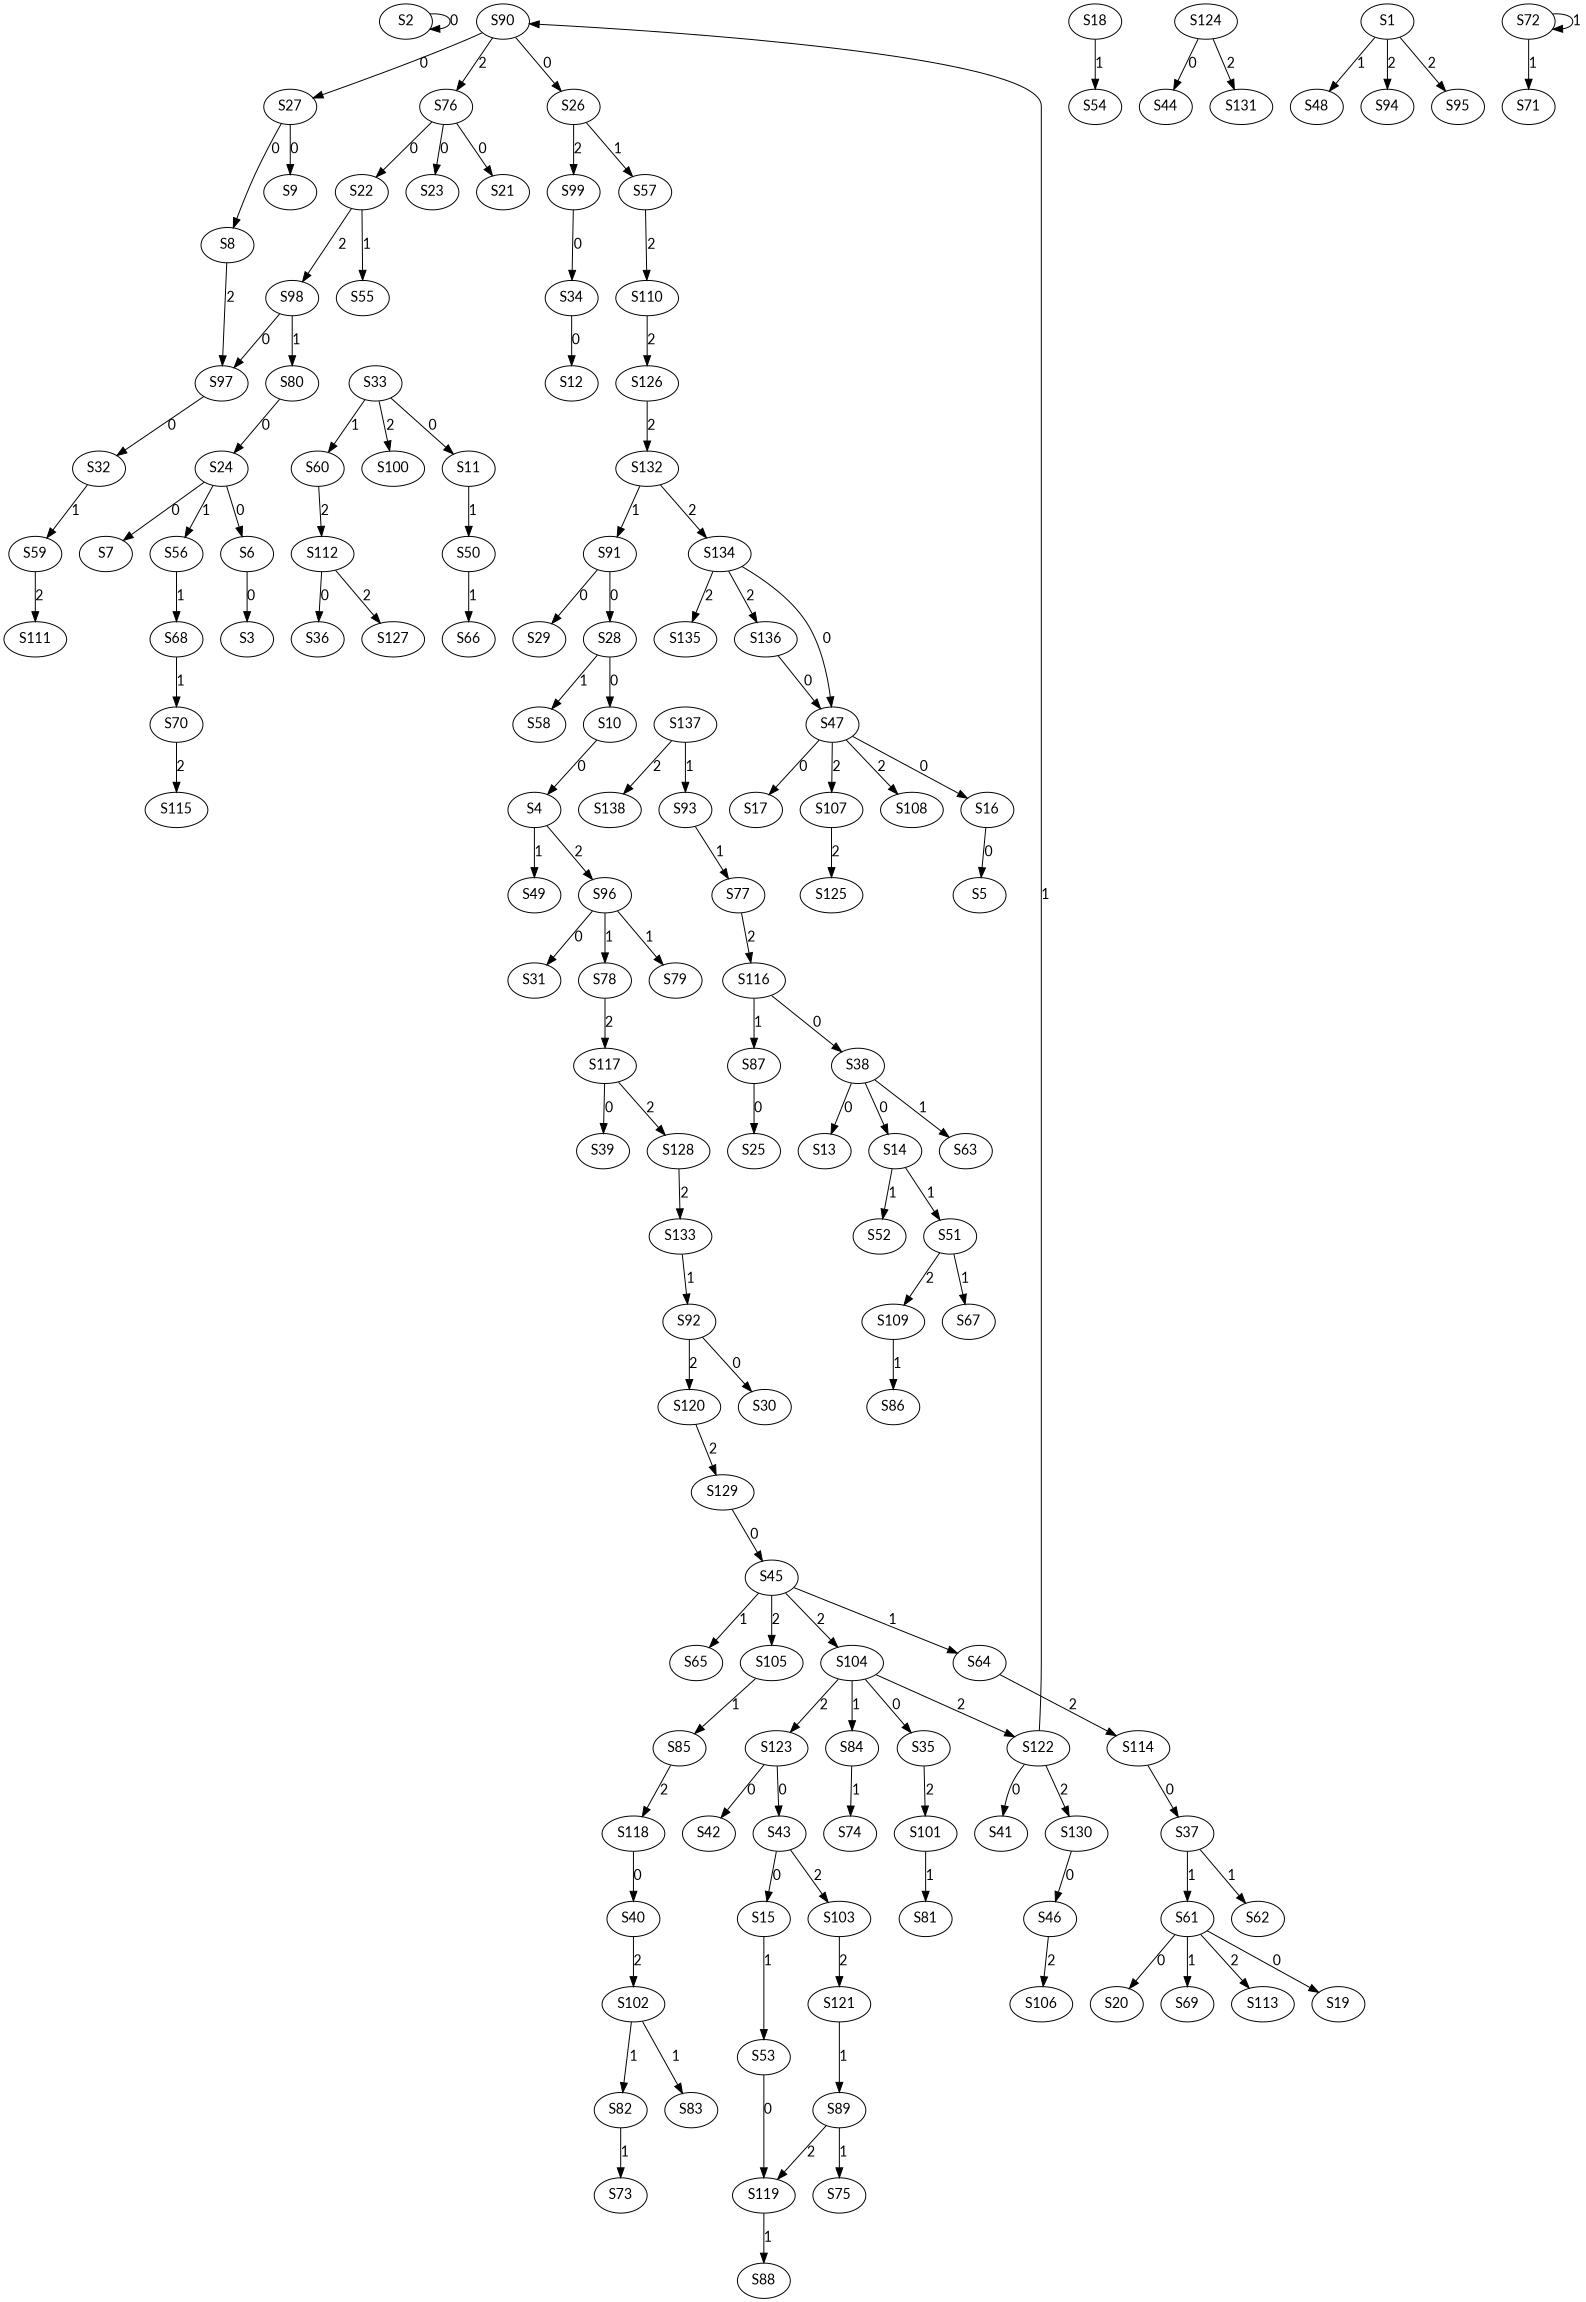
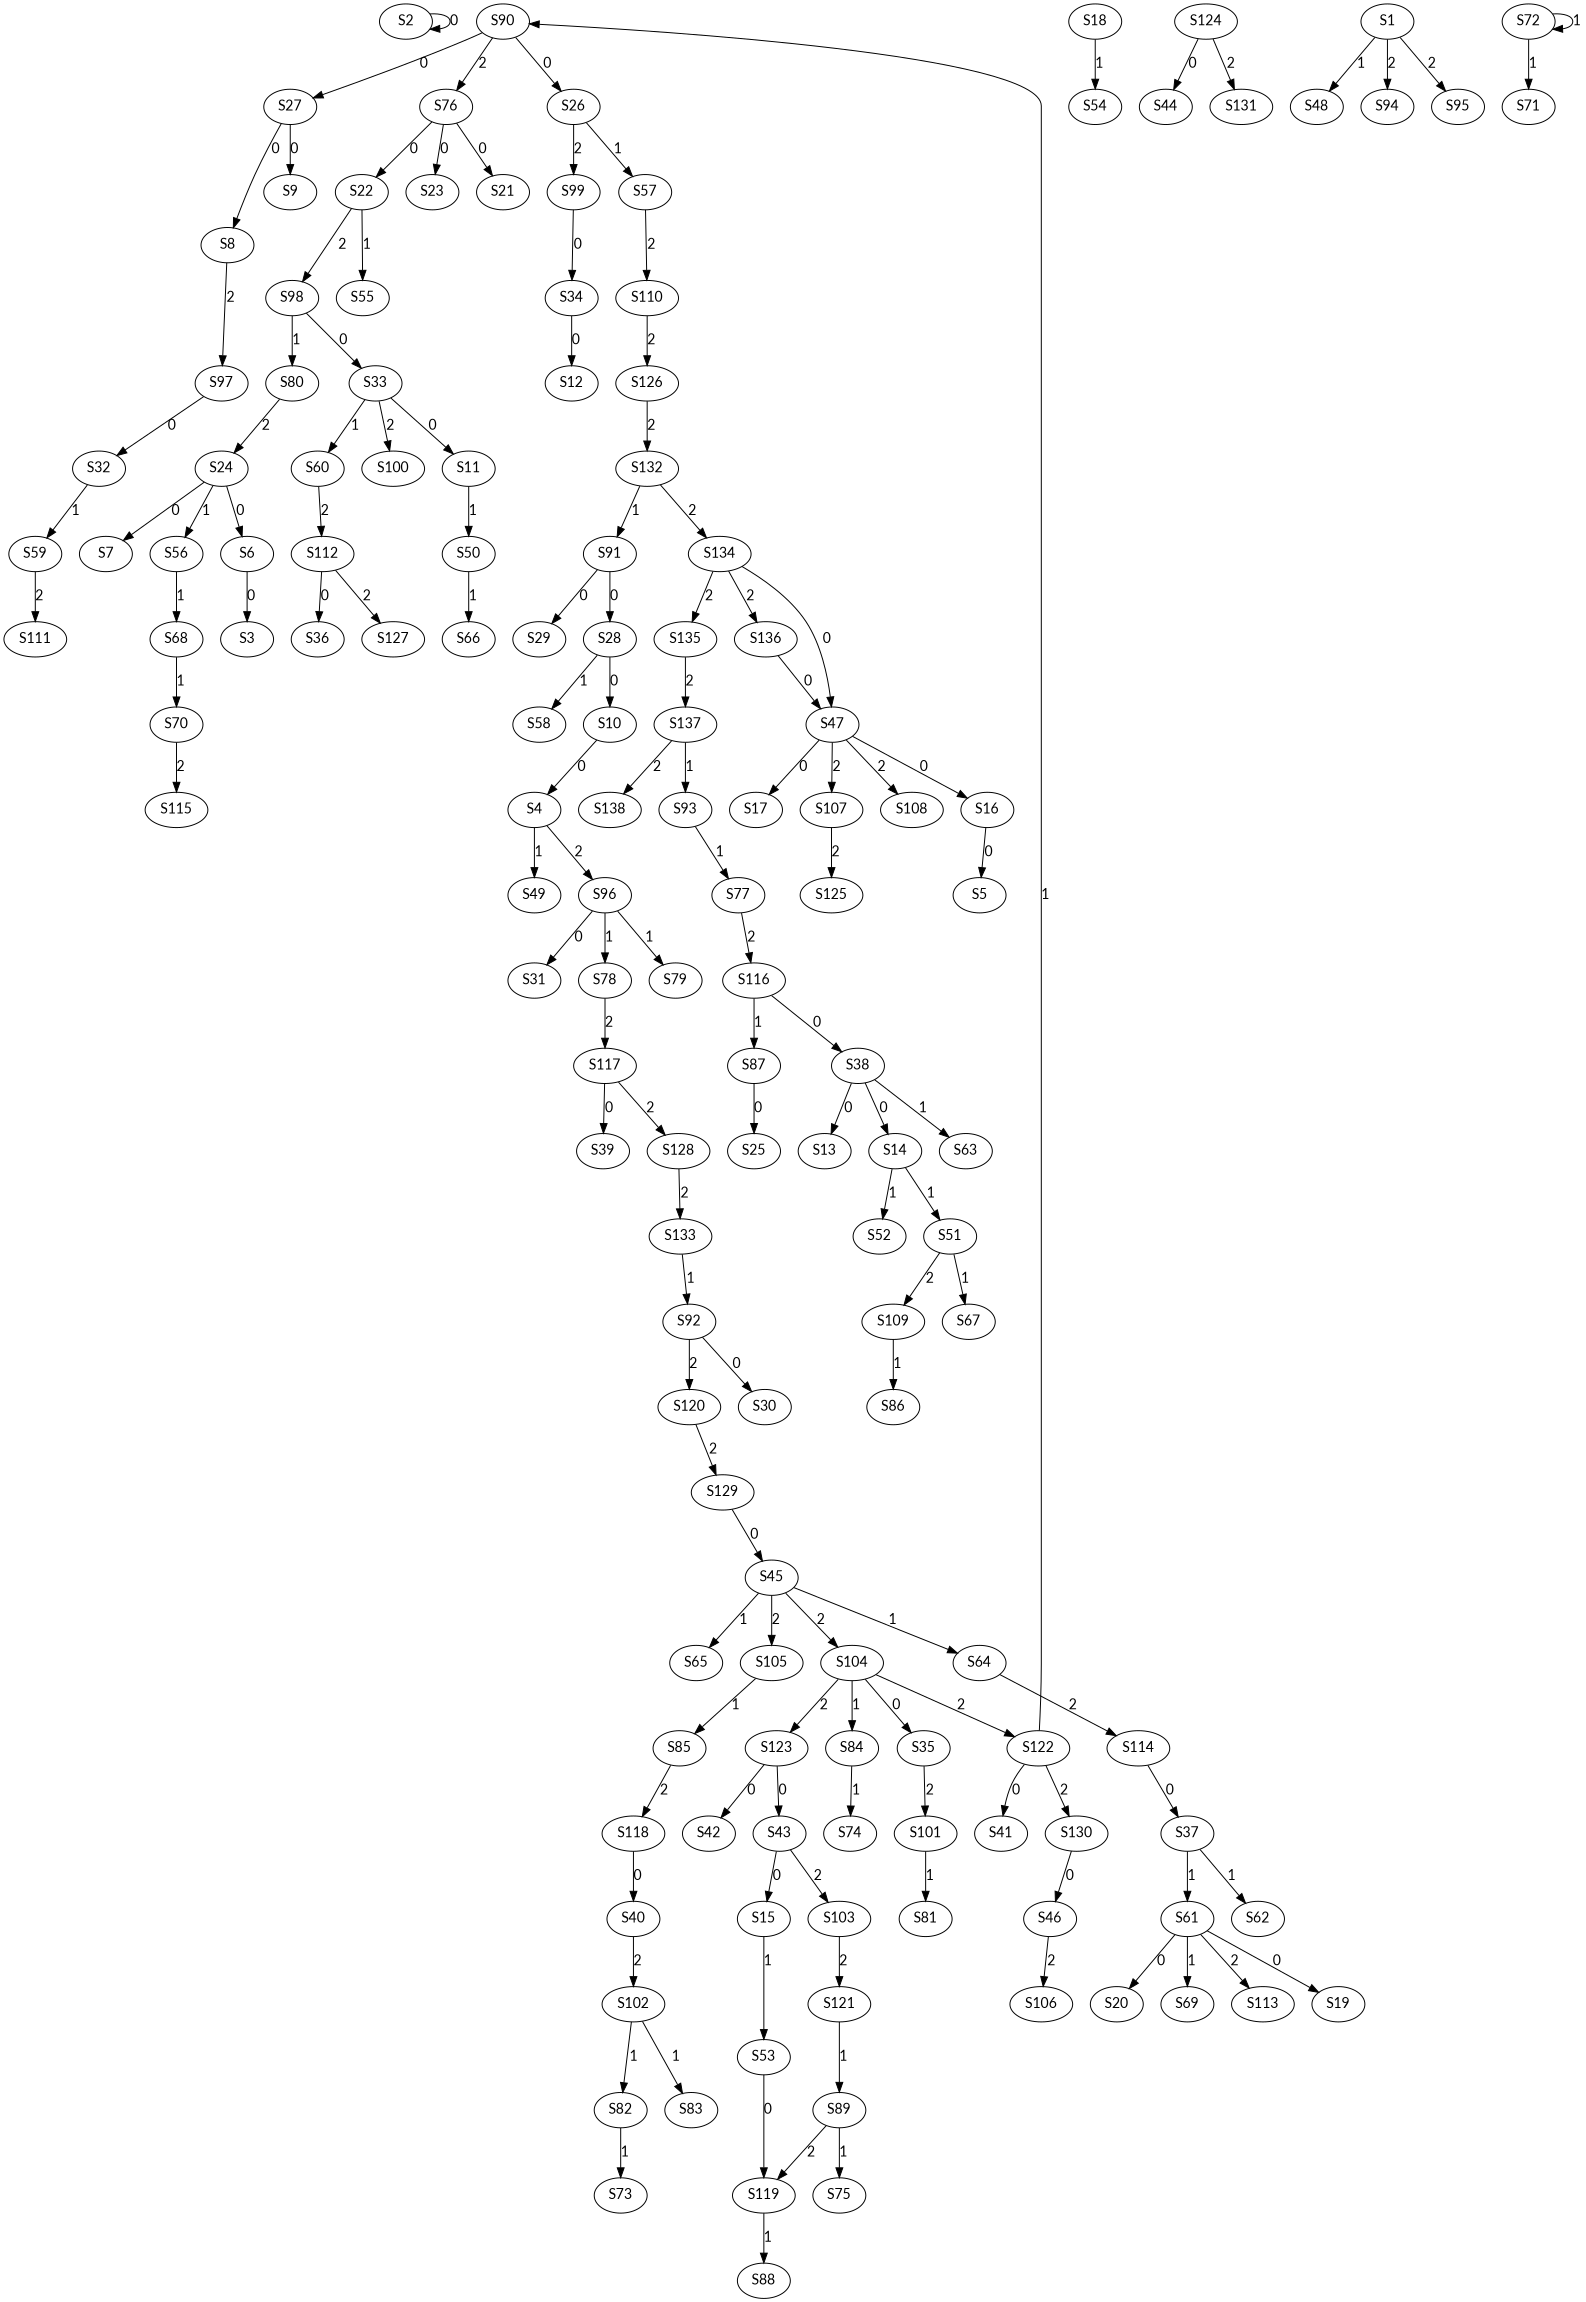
(260, 337) -> (330, 337)
(266, 426) -> (266, 426)
none -> (685, 677)
